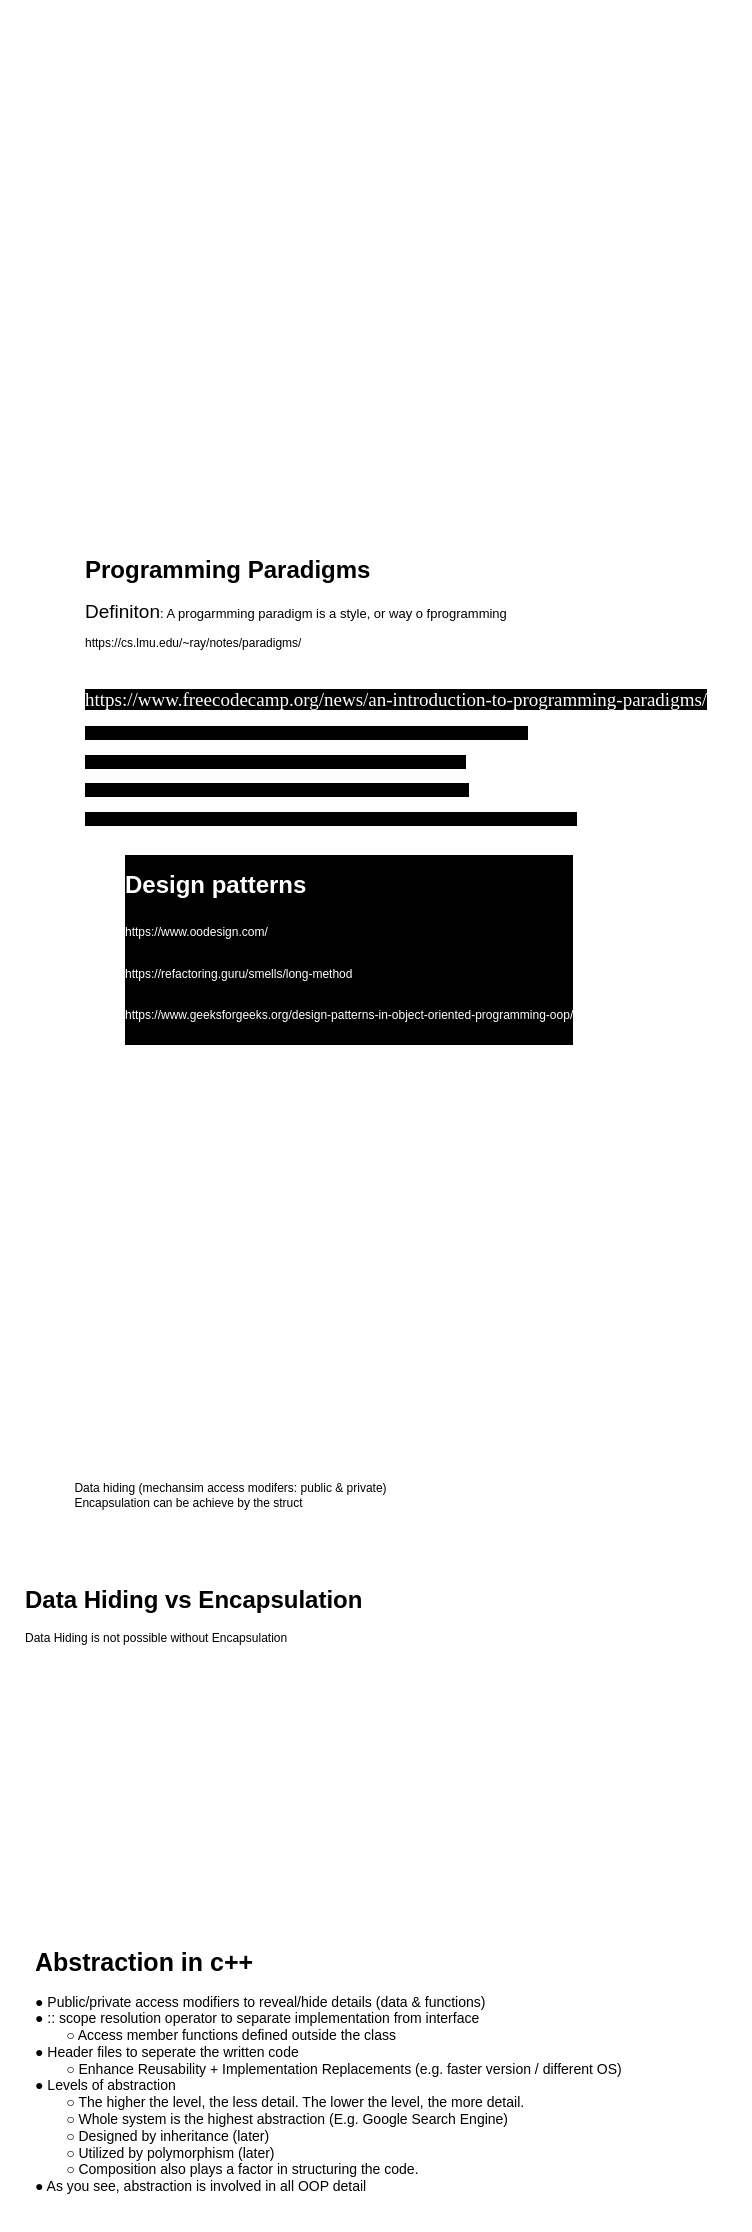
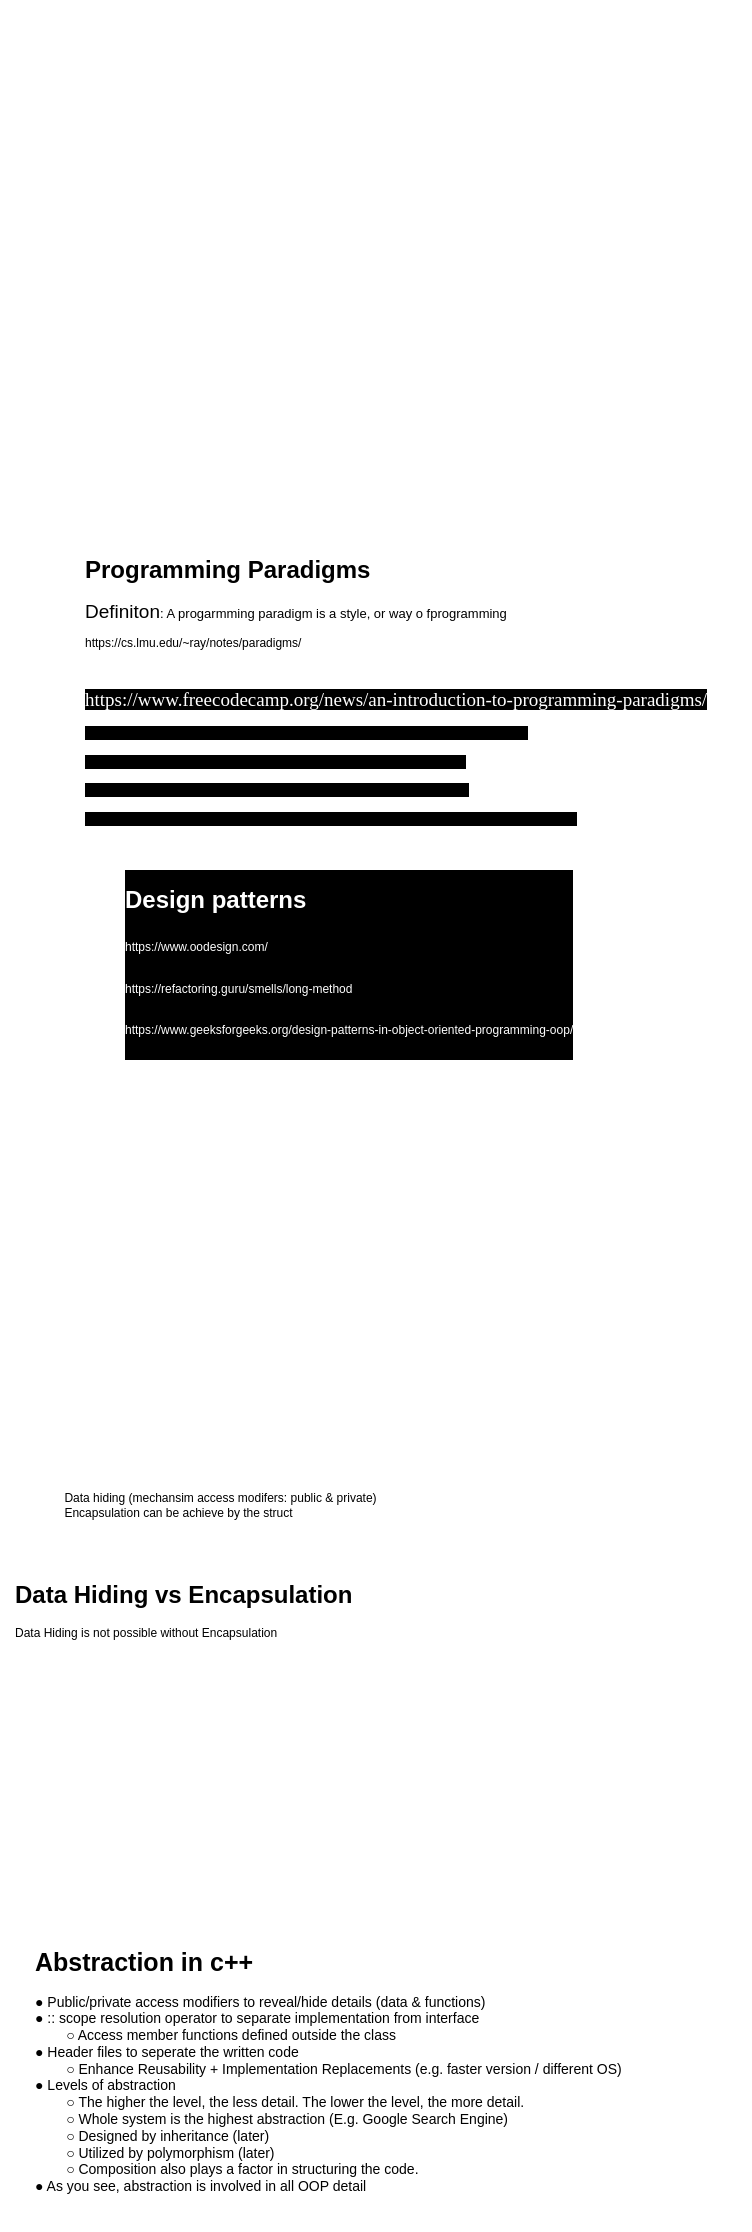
(421, 956) -> (421, 971)
(231, 1496) -> (221, 1506)
(211, 1621) -> (201, 1616)
